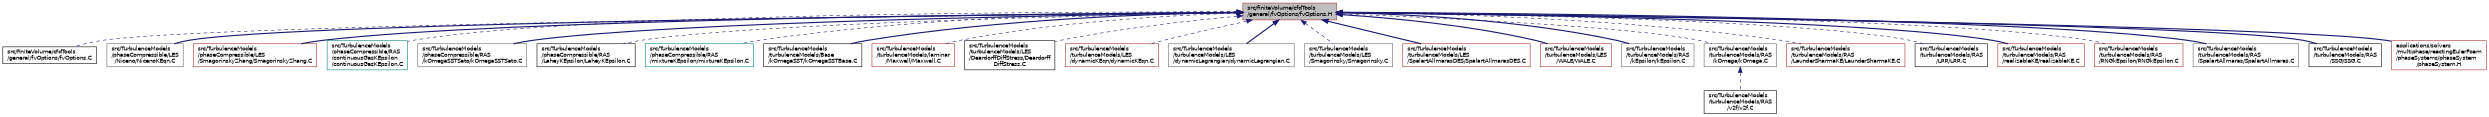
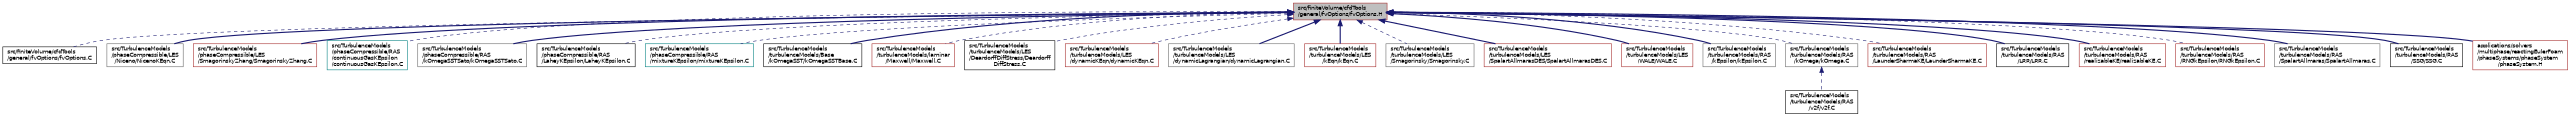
(1634, 19) -> (1699, 19)
none -> (1340, 55)
